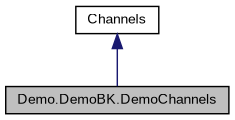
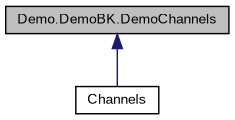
(117, 68) -> (117, 68)
